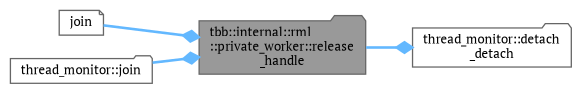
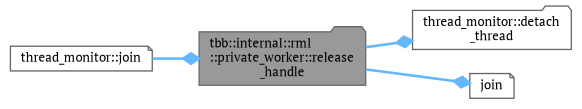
(143, 30) -> (410, 75)
(492, 48) -> (492, 30)
(81, 71) -> (81, 59)
